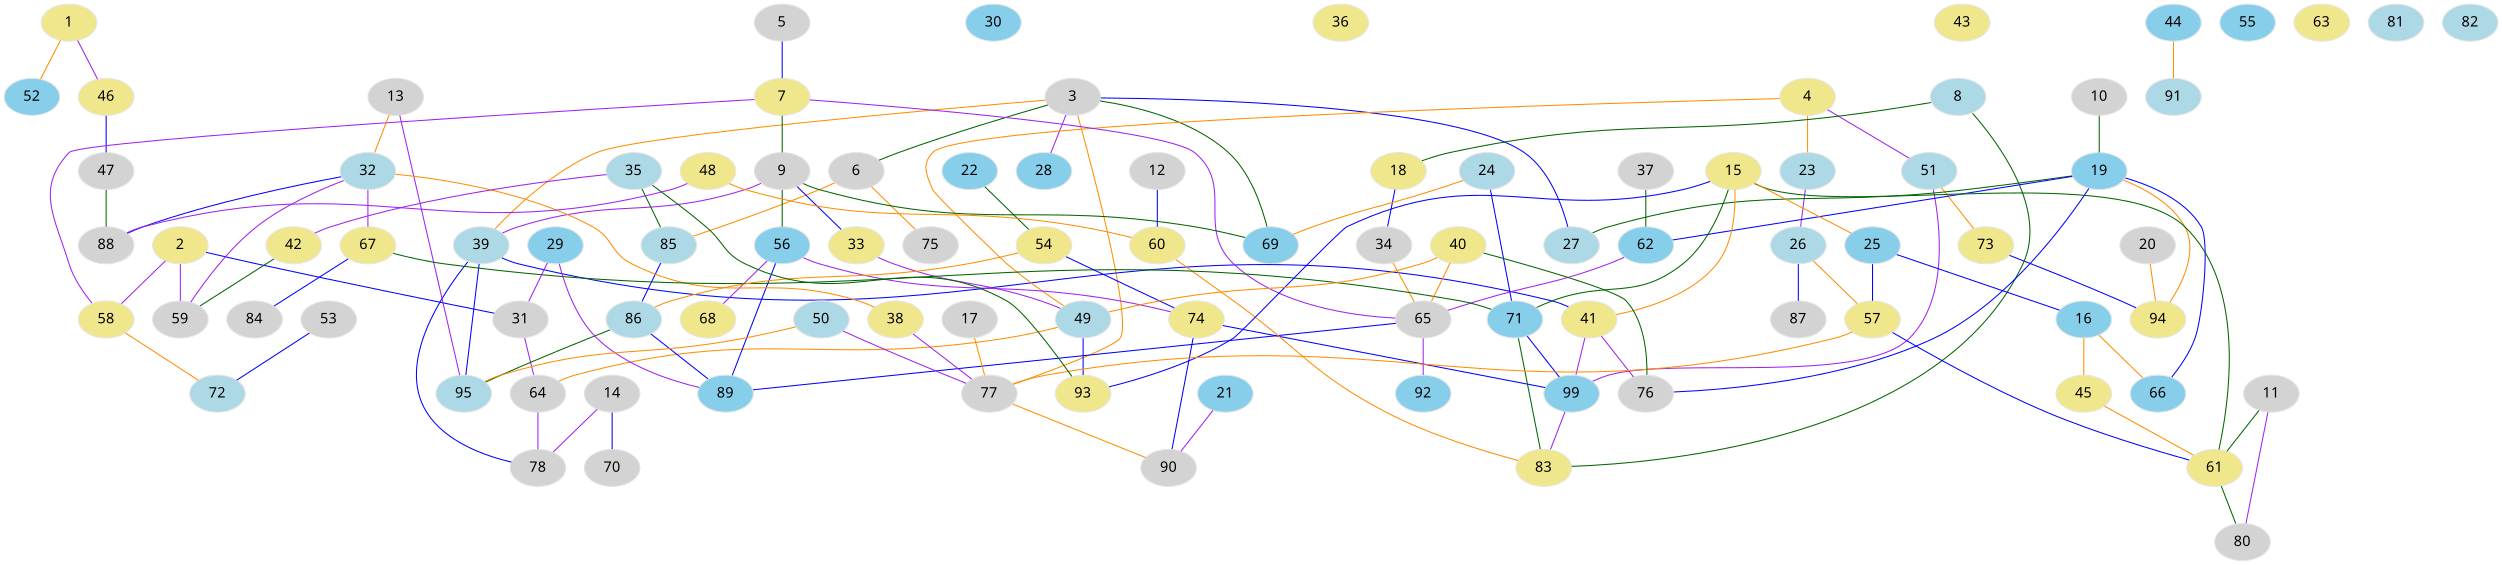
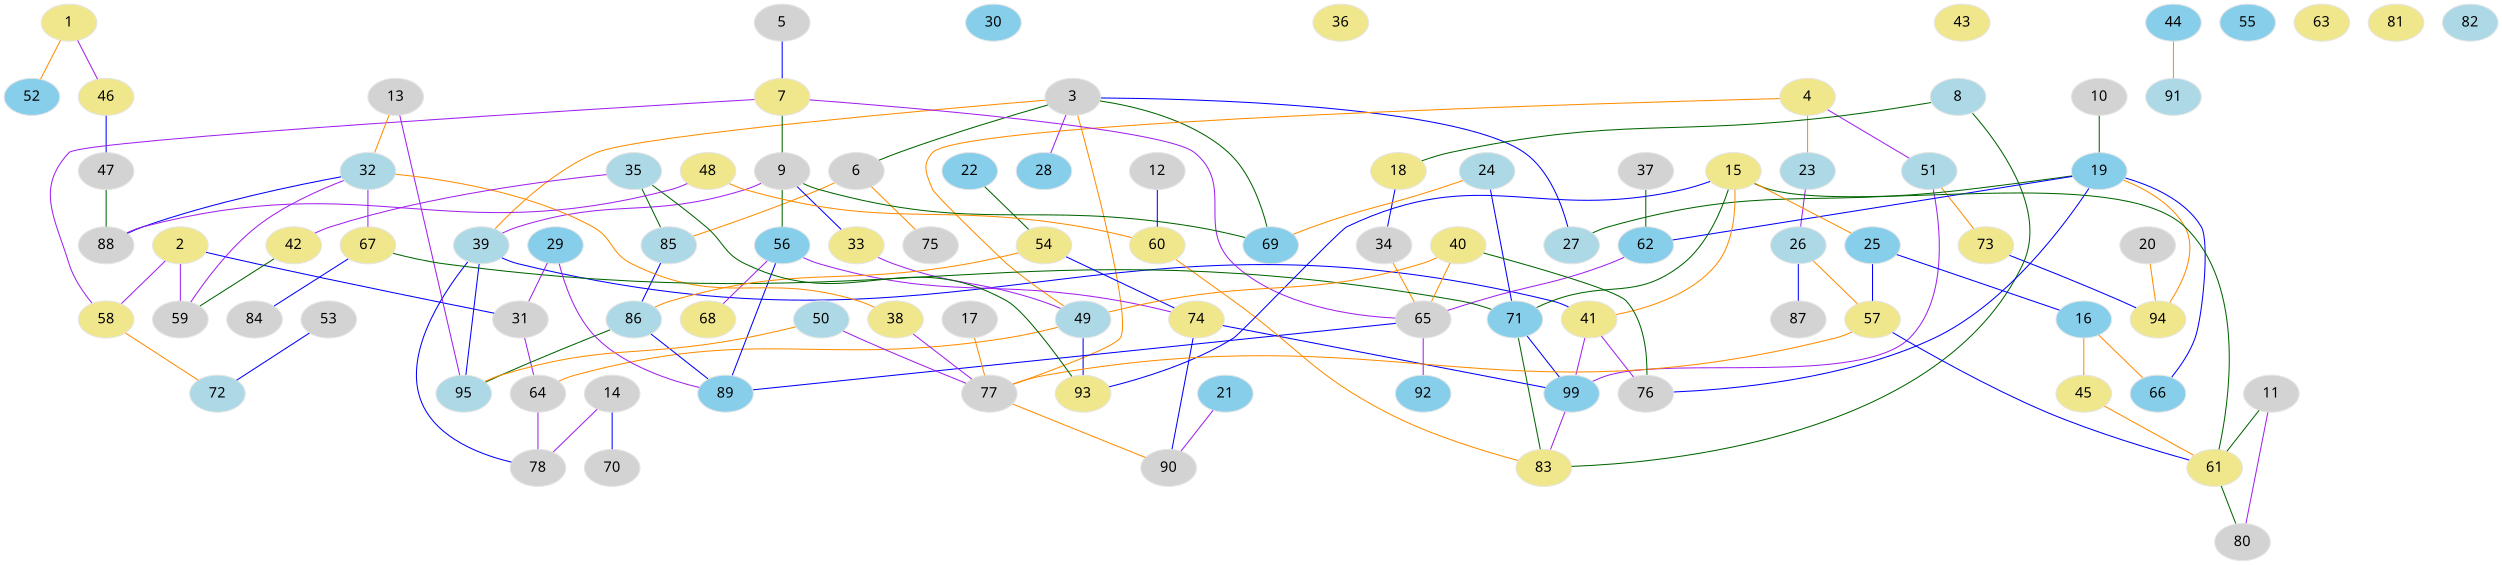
(2396, 23) -> (2396, 23)
